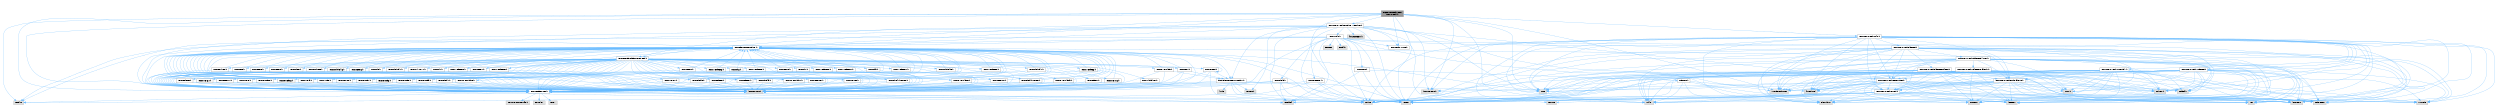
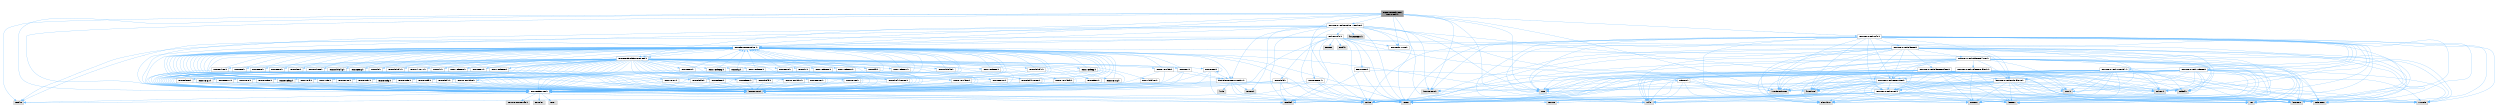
(1335, 37) -> (1335, 37)
(1176, 58) -> (692, 53)
(1362, 70) -> (1362, 70)
